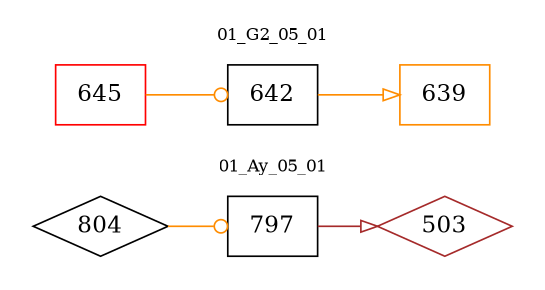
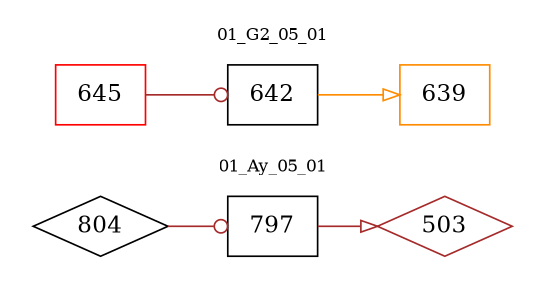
(180, 95) -> (180, 95)
(191, 226) -> (191, 226)
